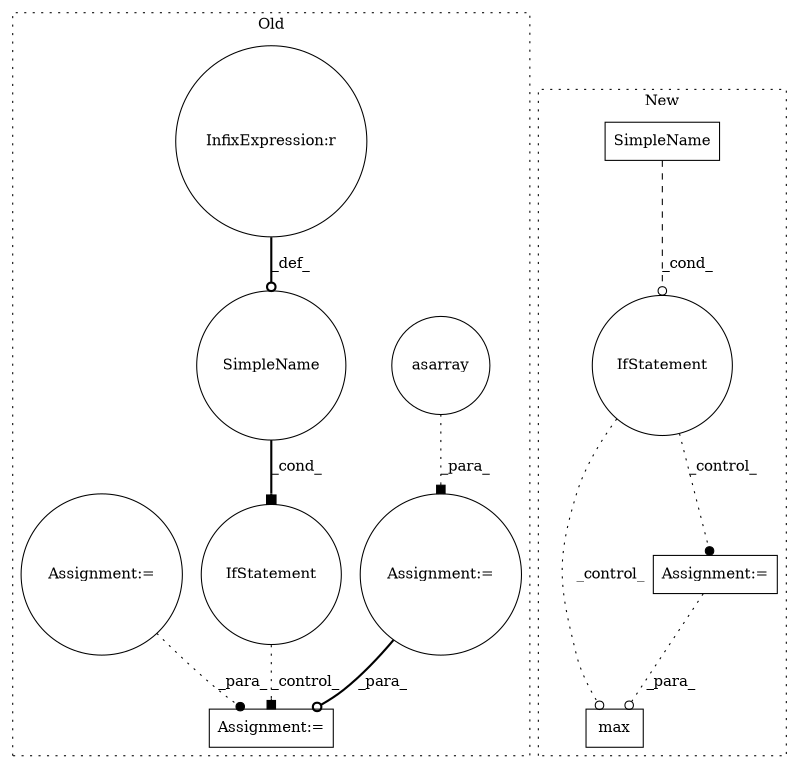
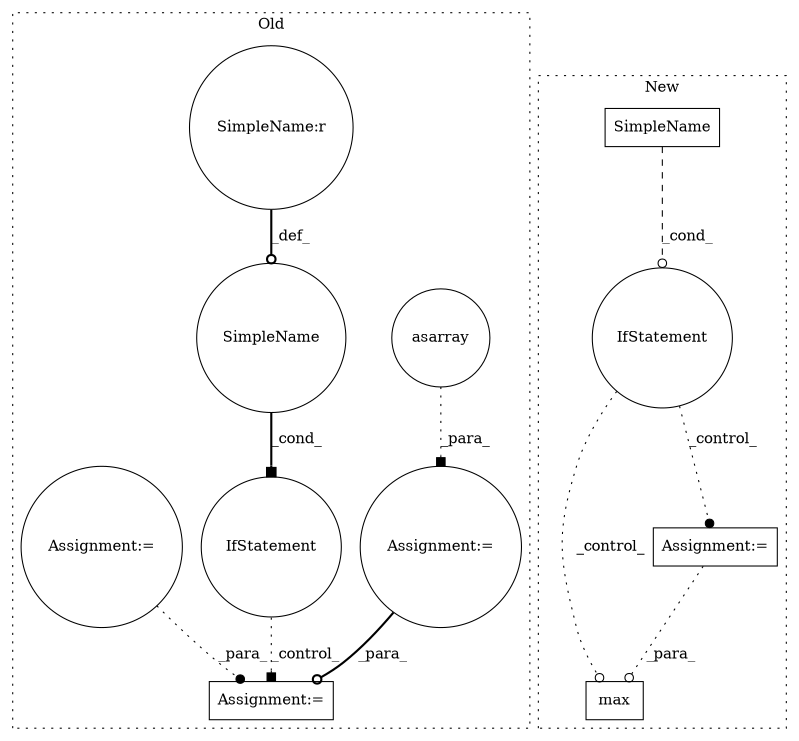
(271, 141) -> (271, 128)
